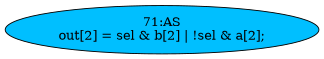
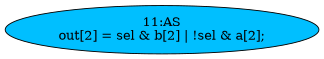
(162, 30) -> (162, 30)
